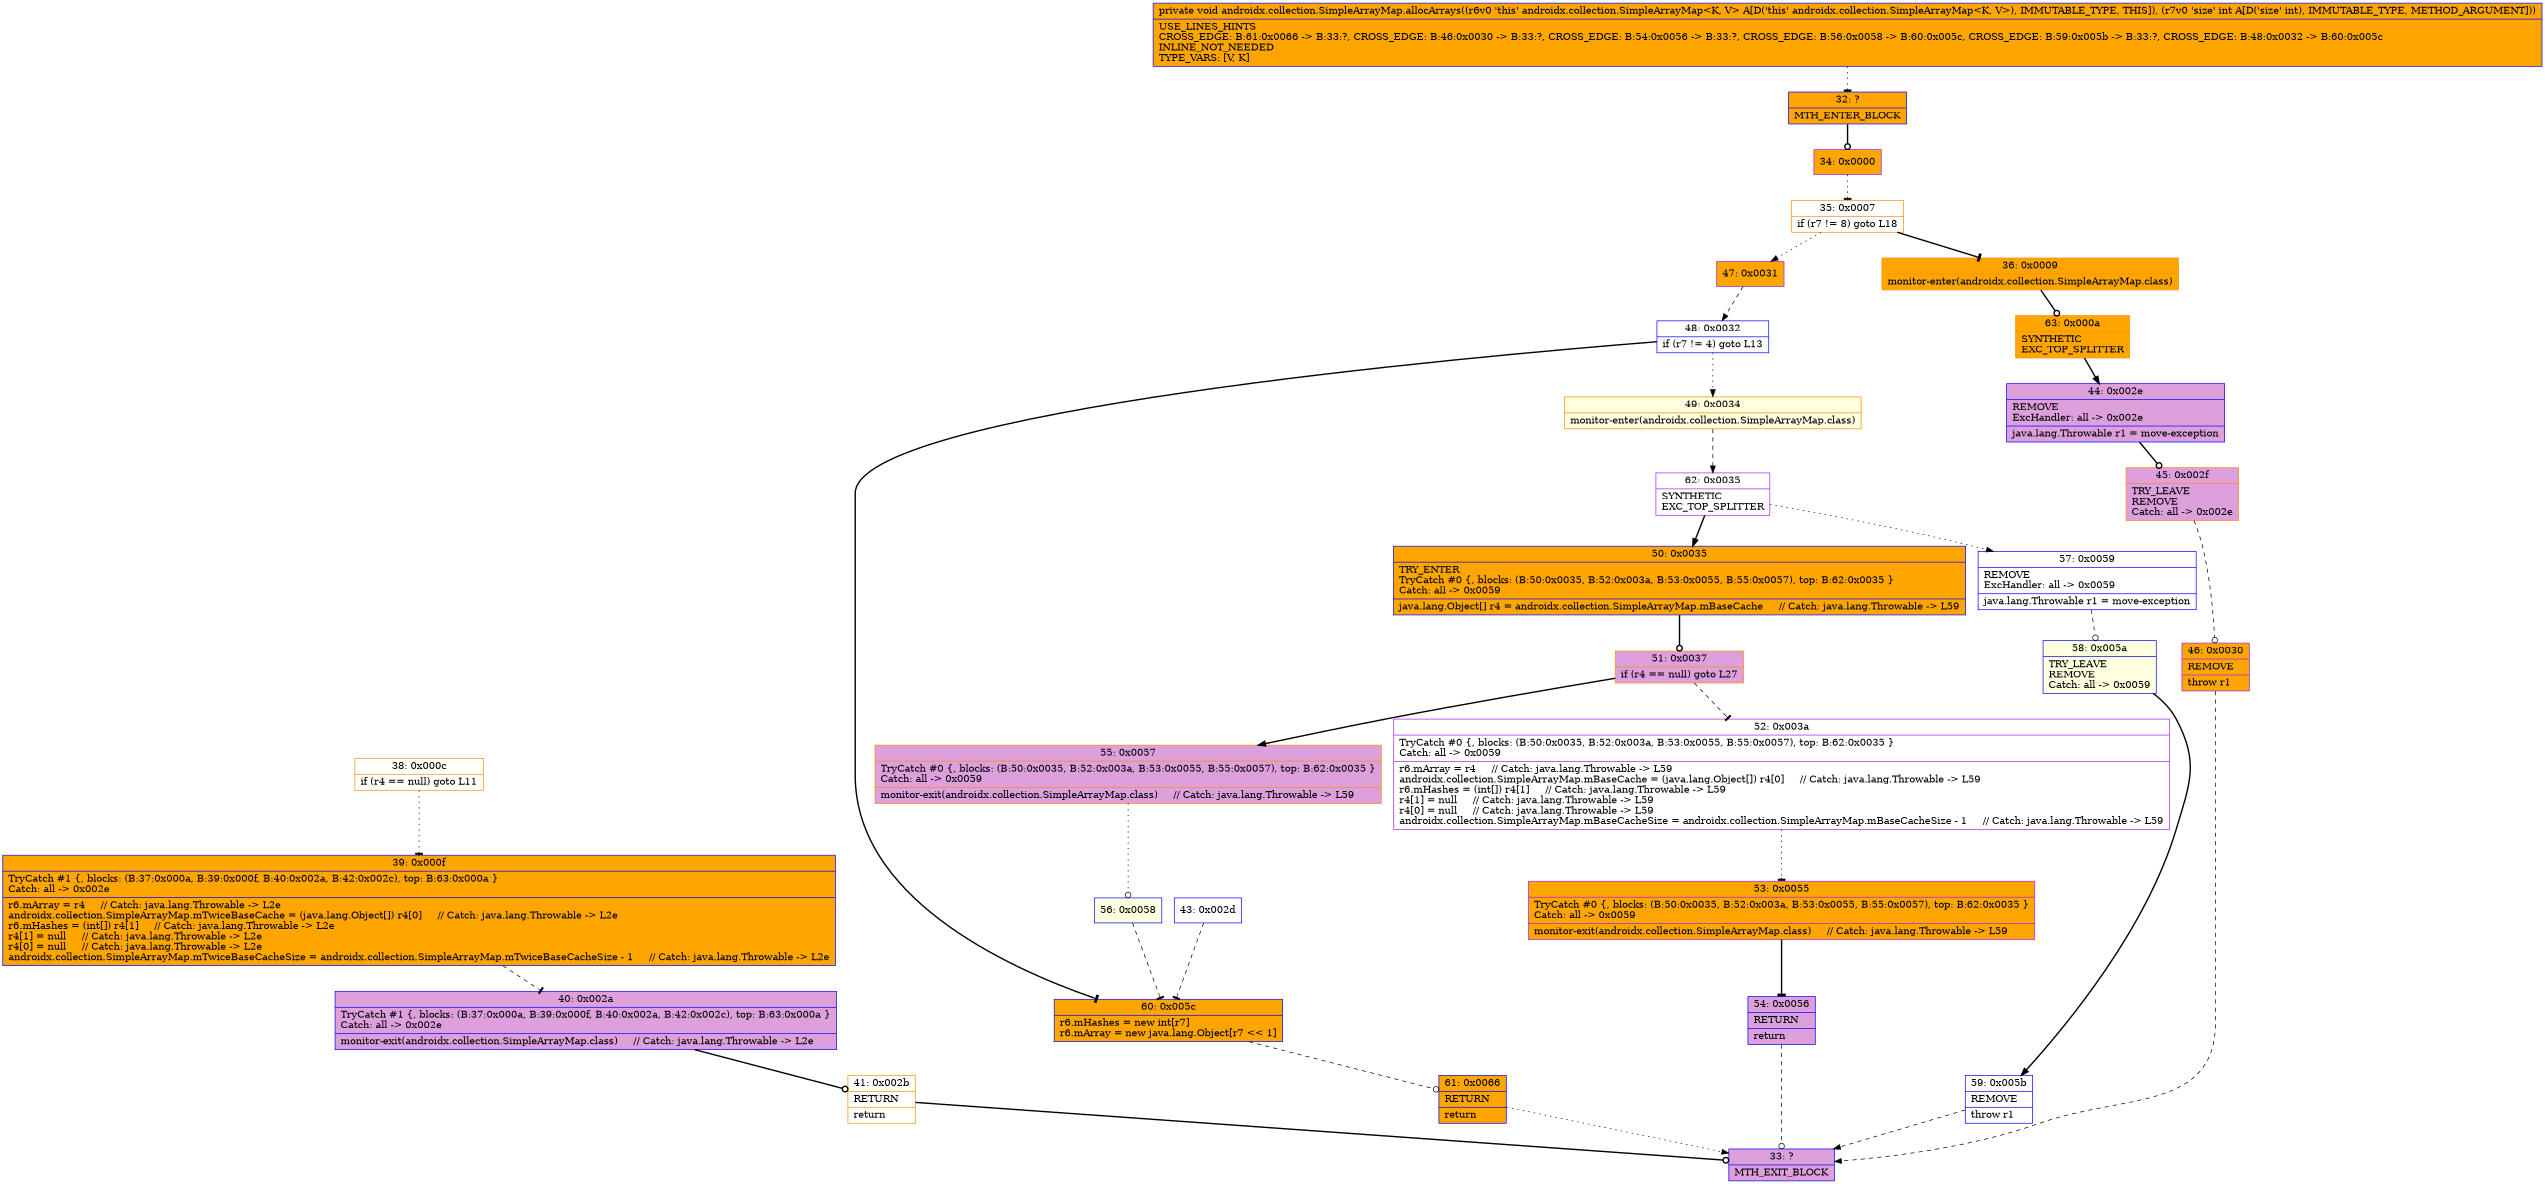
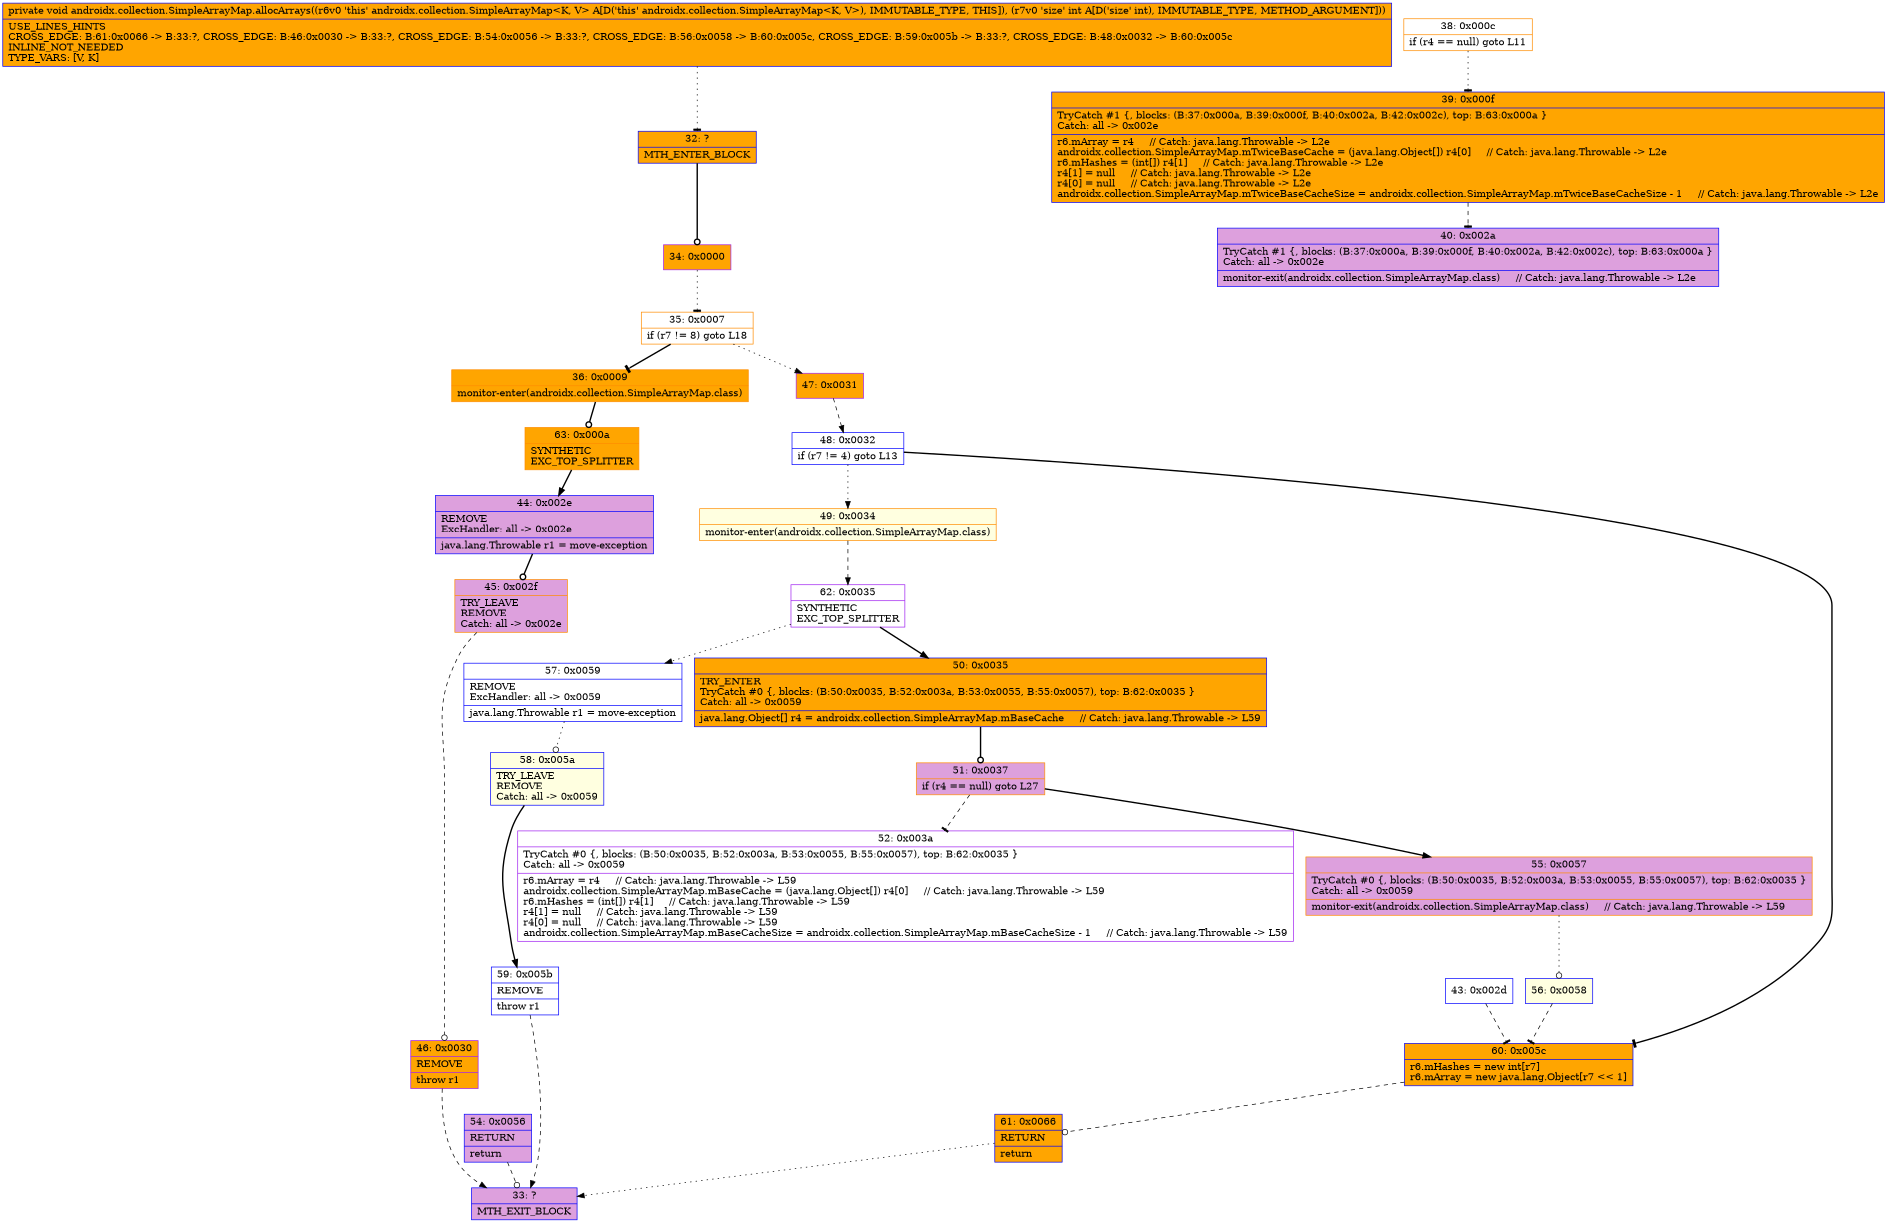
(2093, 622) -> (560, 734)
(1782, 910) -> none
(882, 1099) -> none
